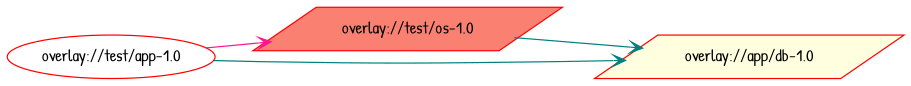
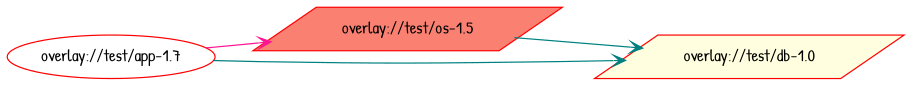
(408, 29) -> (408, 29)
(111, 57) -> (111, 57)
(749, 57) -> (749, 57)
